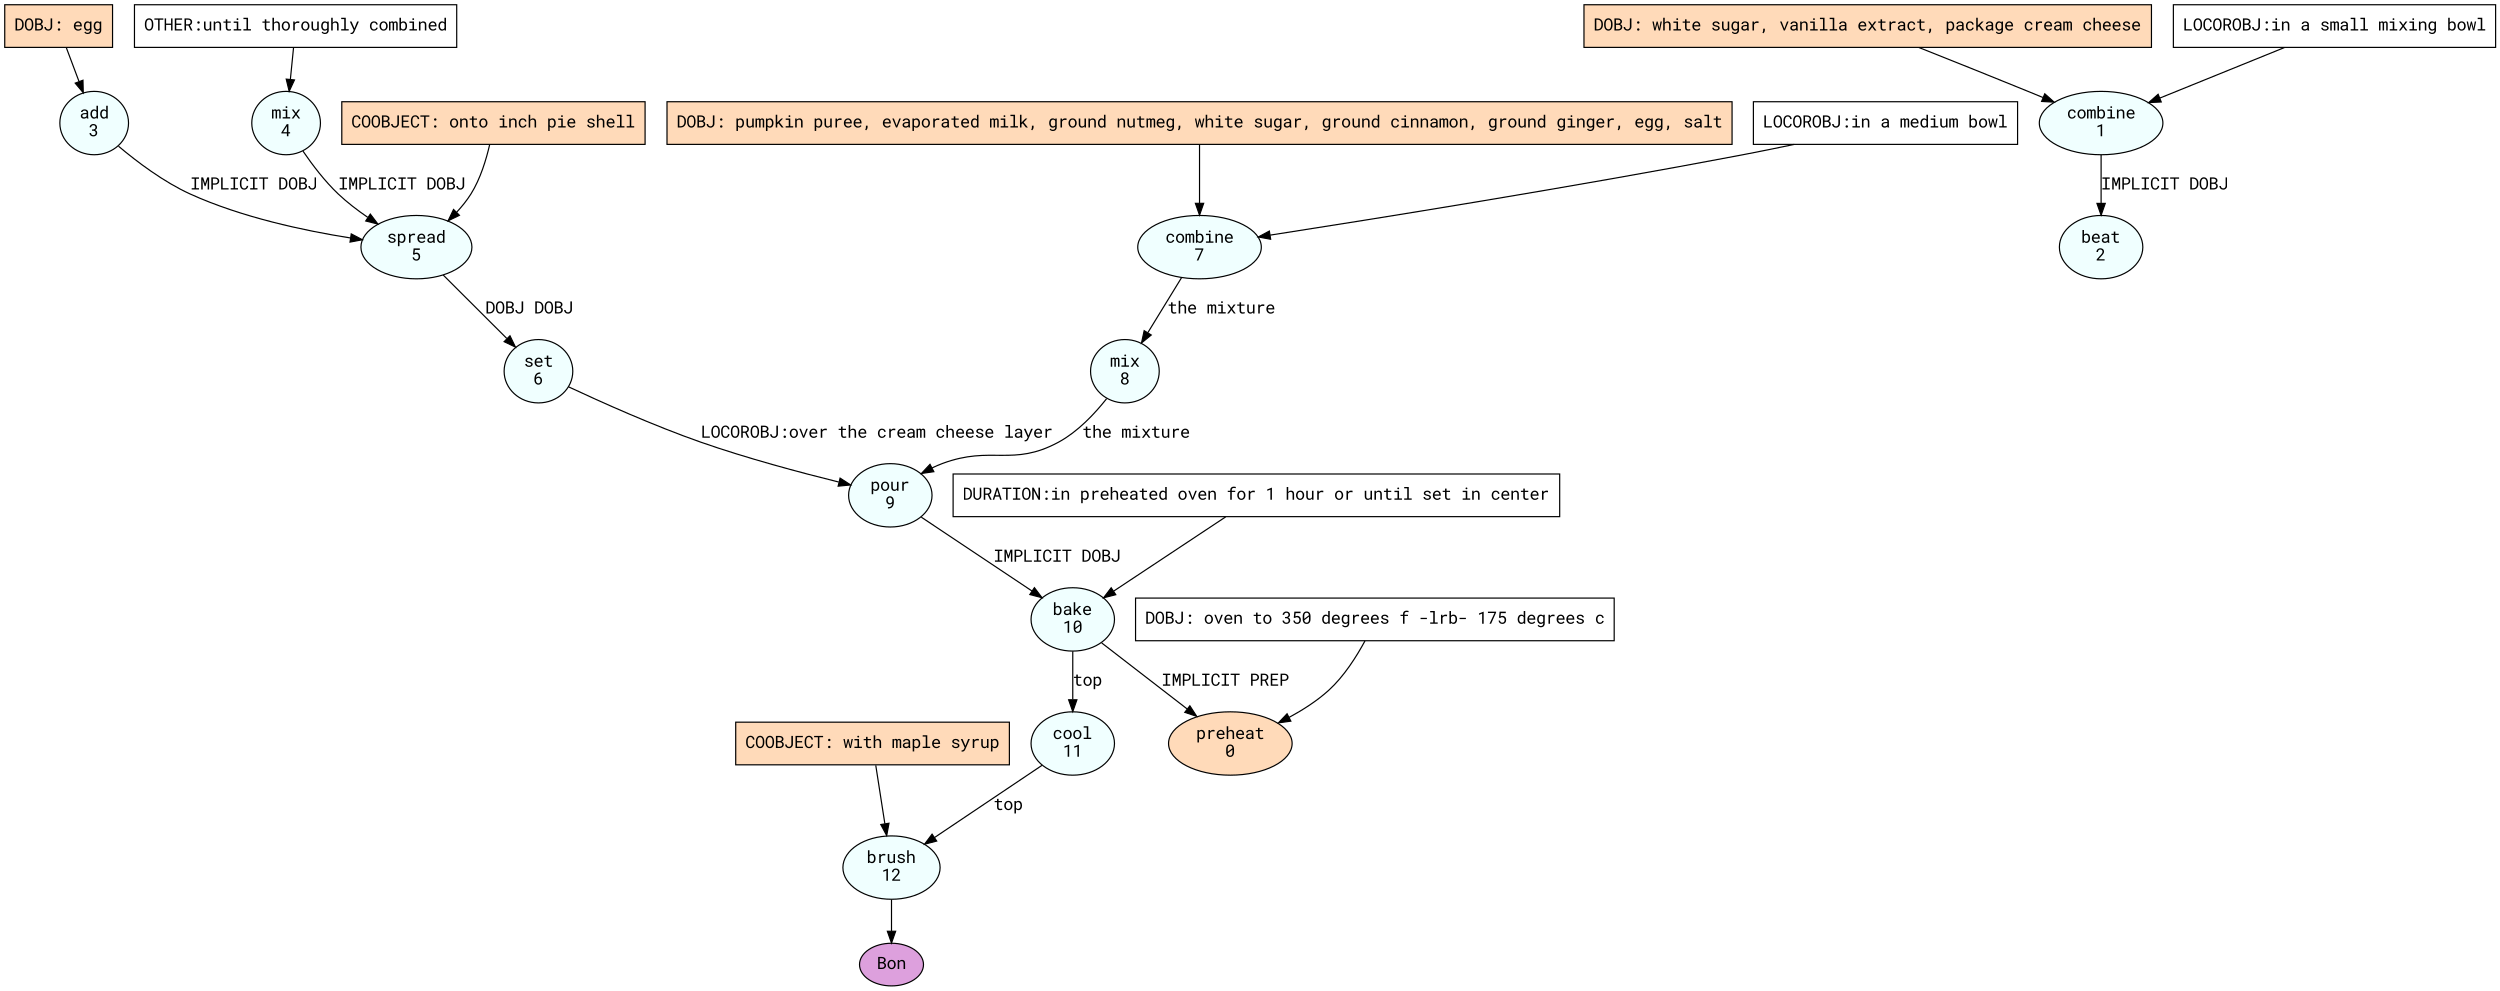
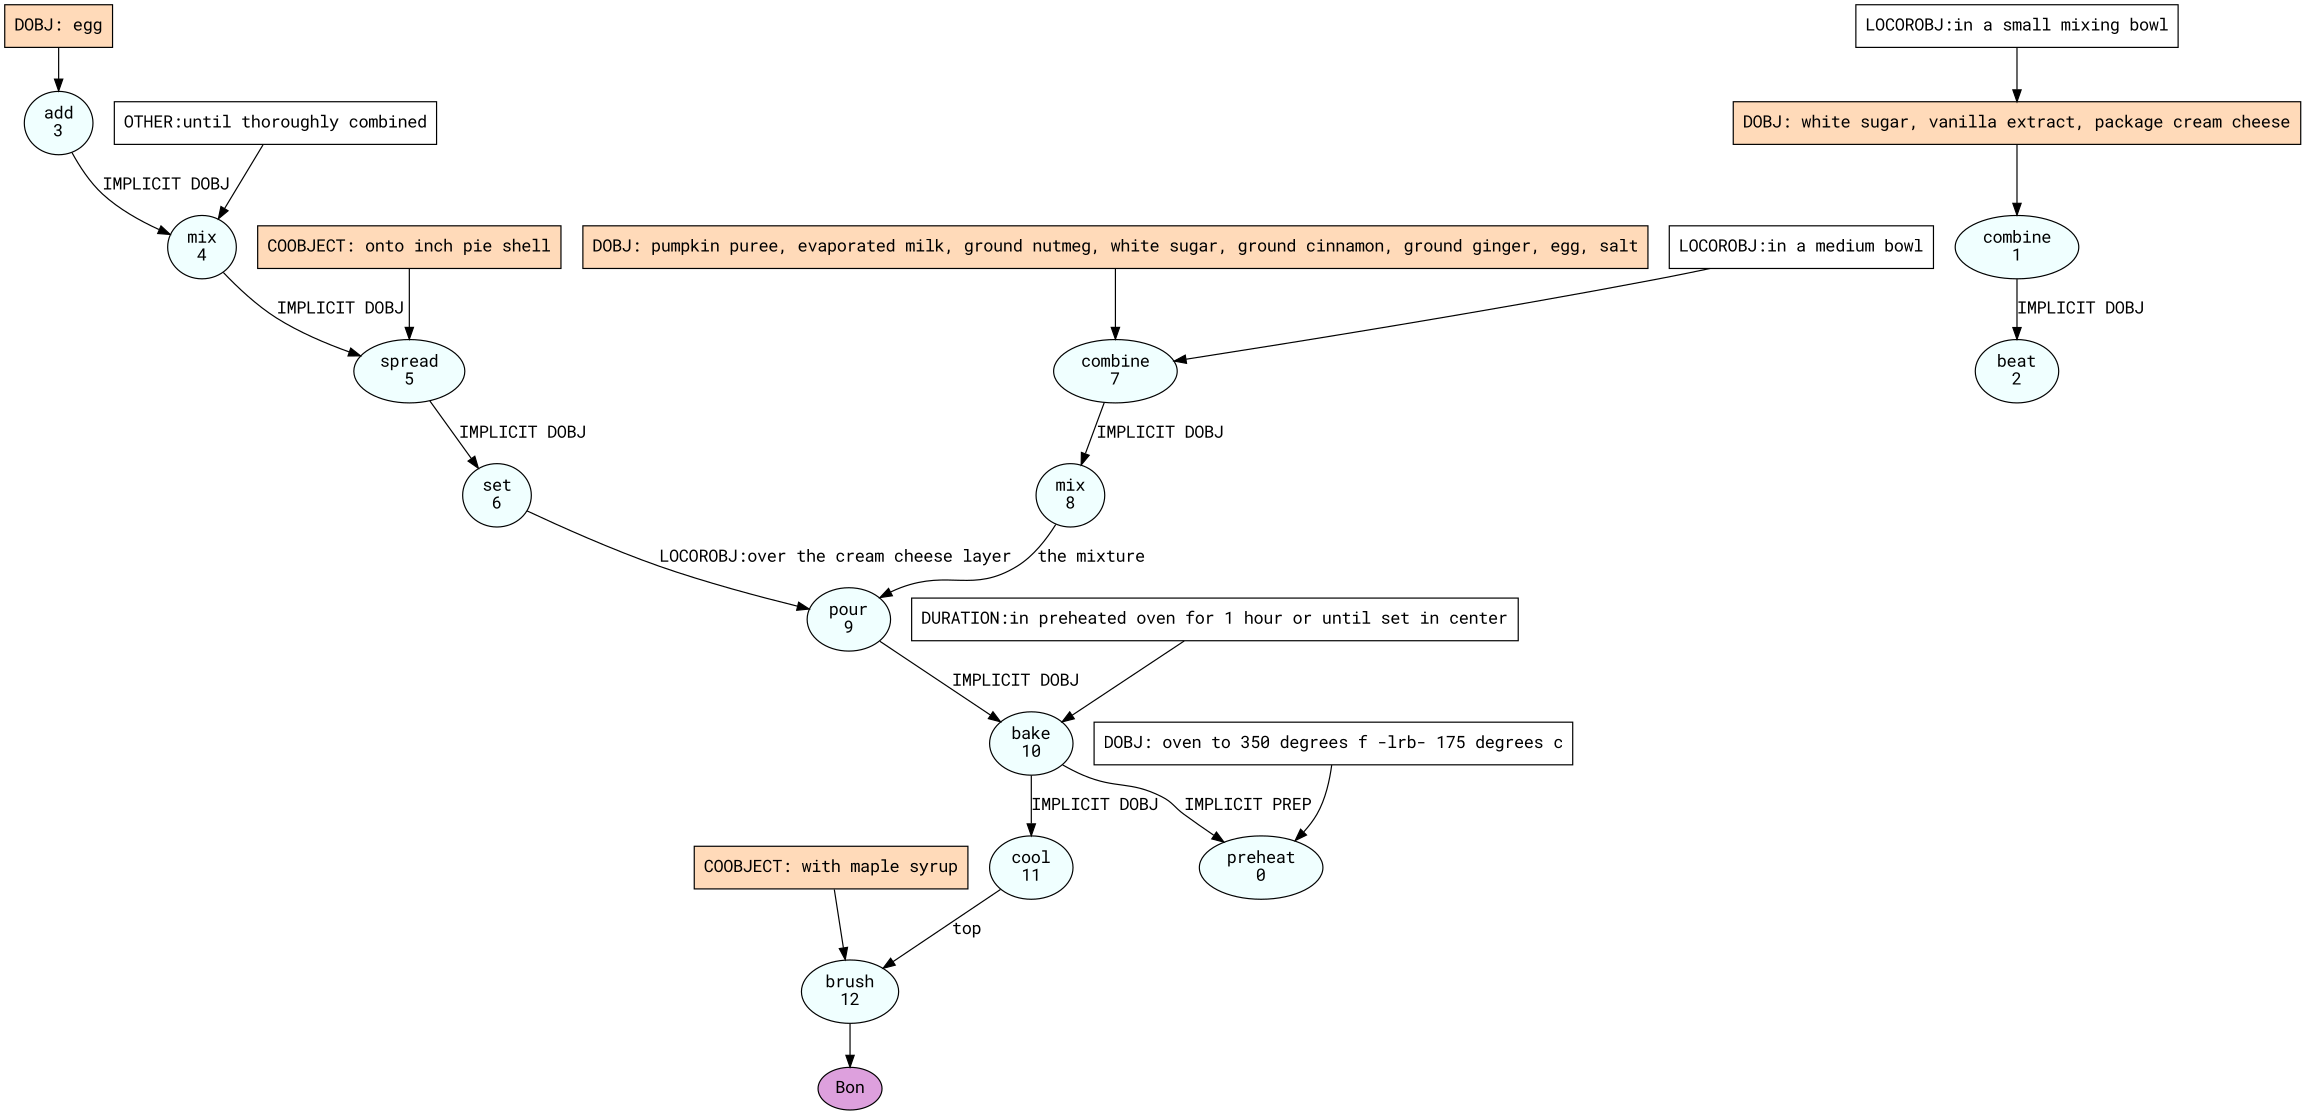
(2222, 73) -> (2017, 69)
(228, 209) -> (108, 199)
(530, 309) -> (523, 433)
(1221, 309) -> (1160, 433)
(1088, 681) -> (1095, 806)
(1230, 743) -> (1261, 868)
